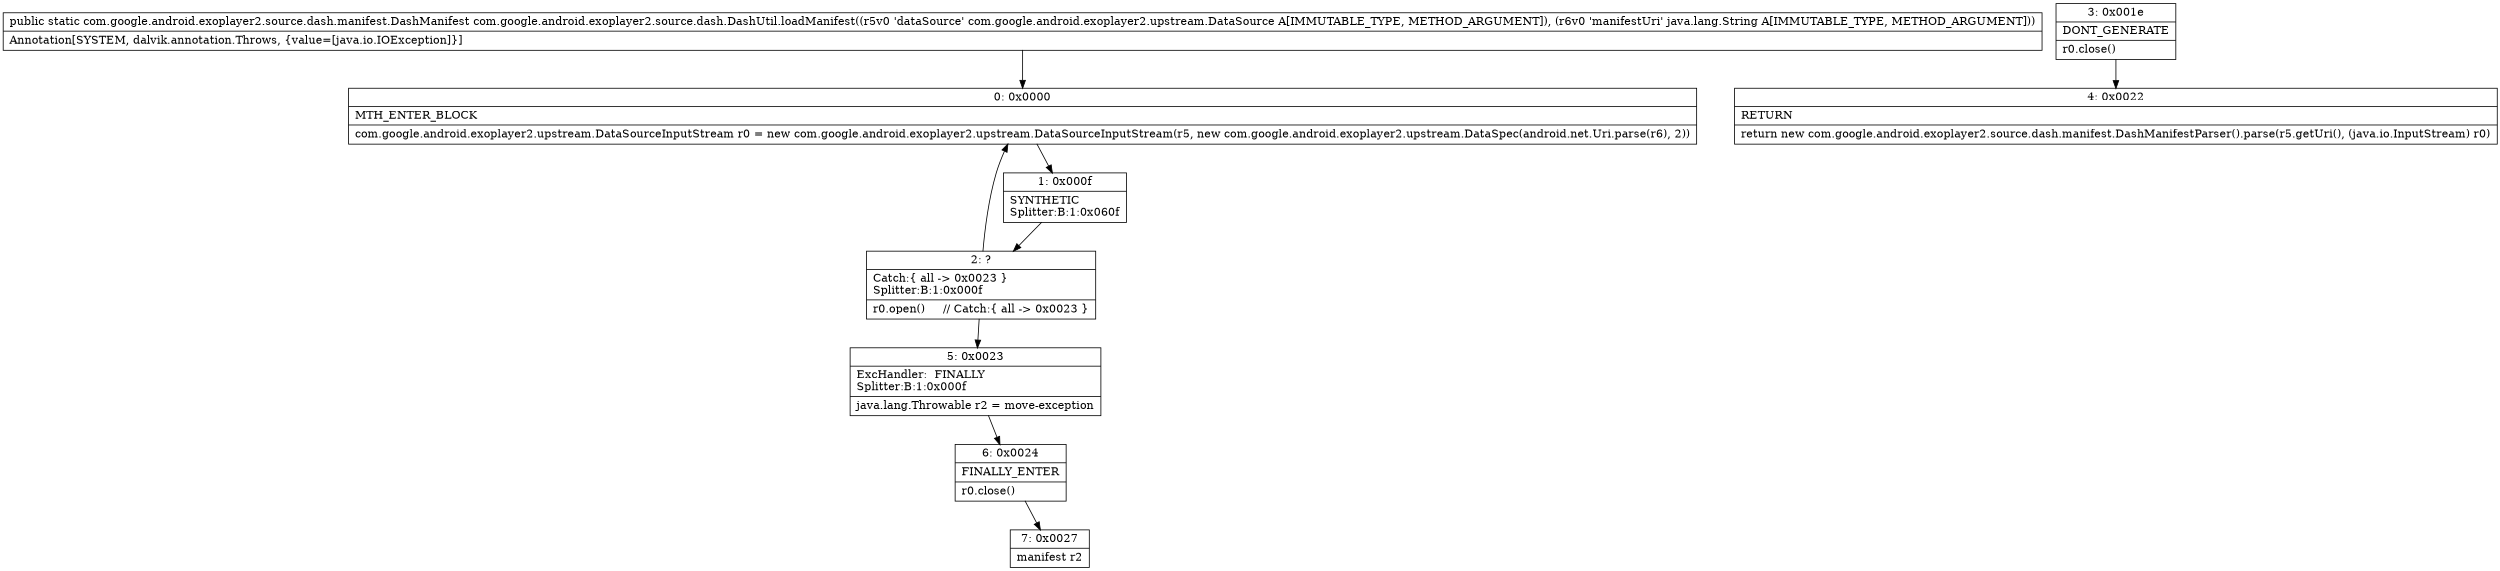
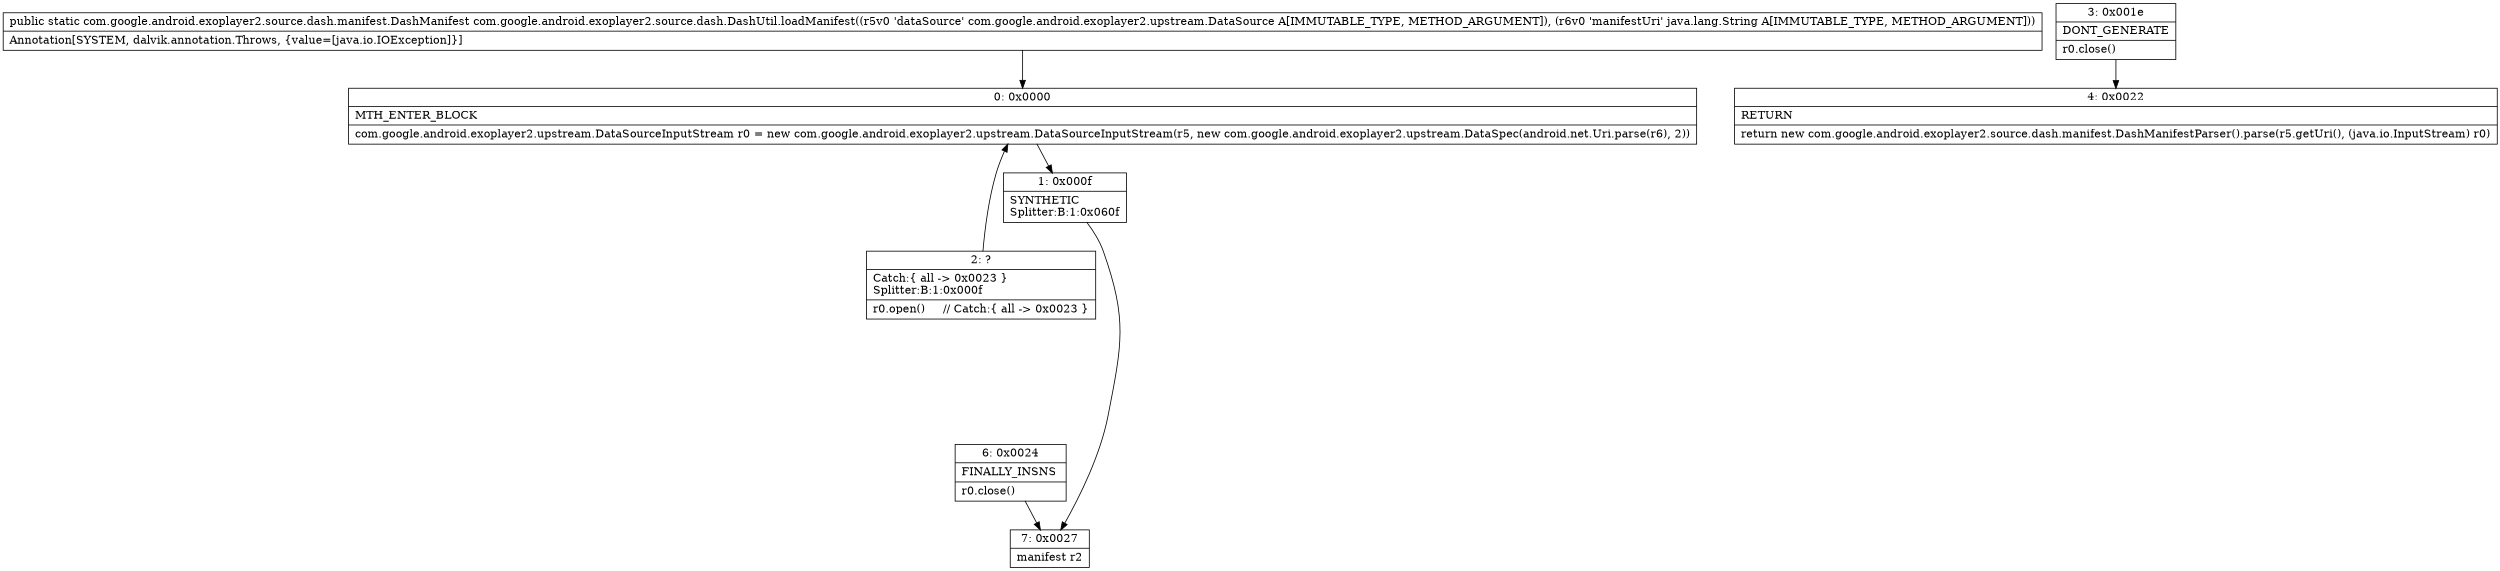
(1030, 234) -> (1116, 374)
(976, 382) -> none
(1011, 472) -> (1009, 472)
